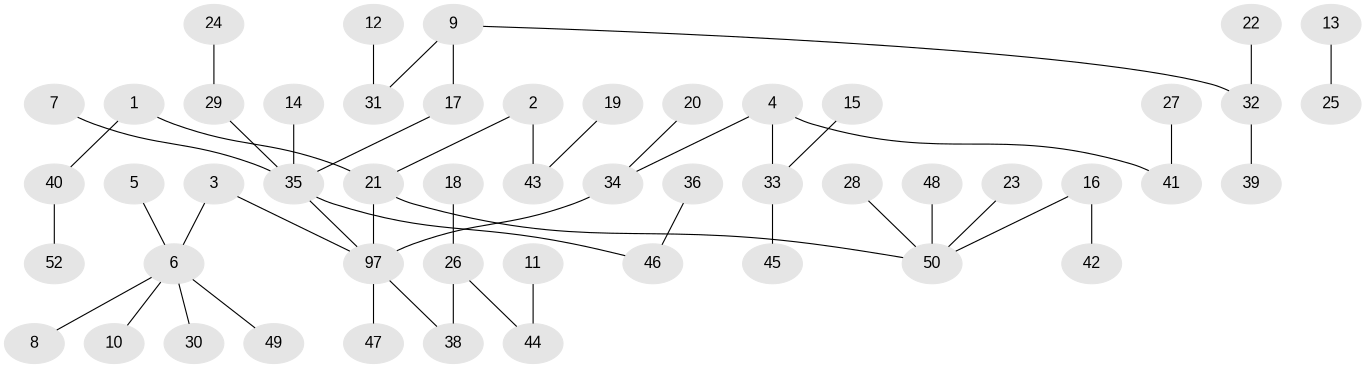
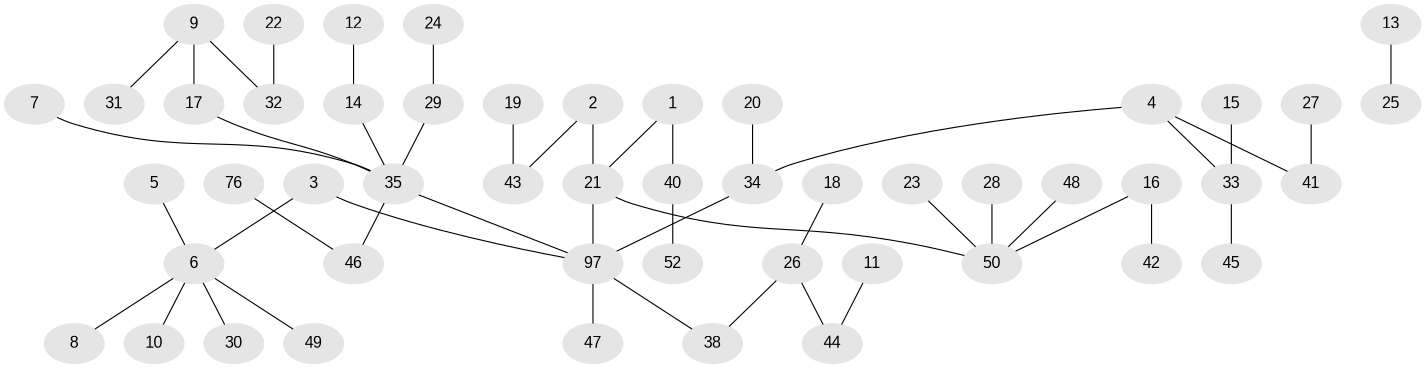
(374, 64) -> (354, 64)
(693, 184) -> (234, 184)
(1251, 184) -> none
